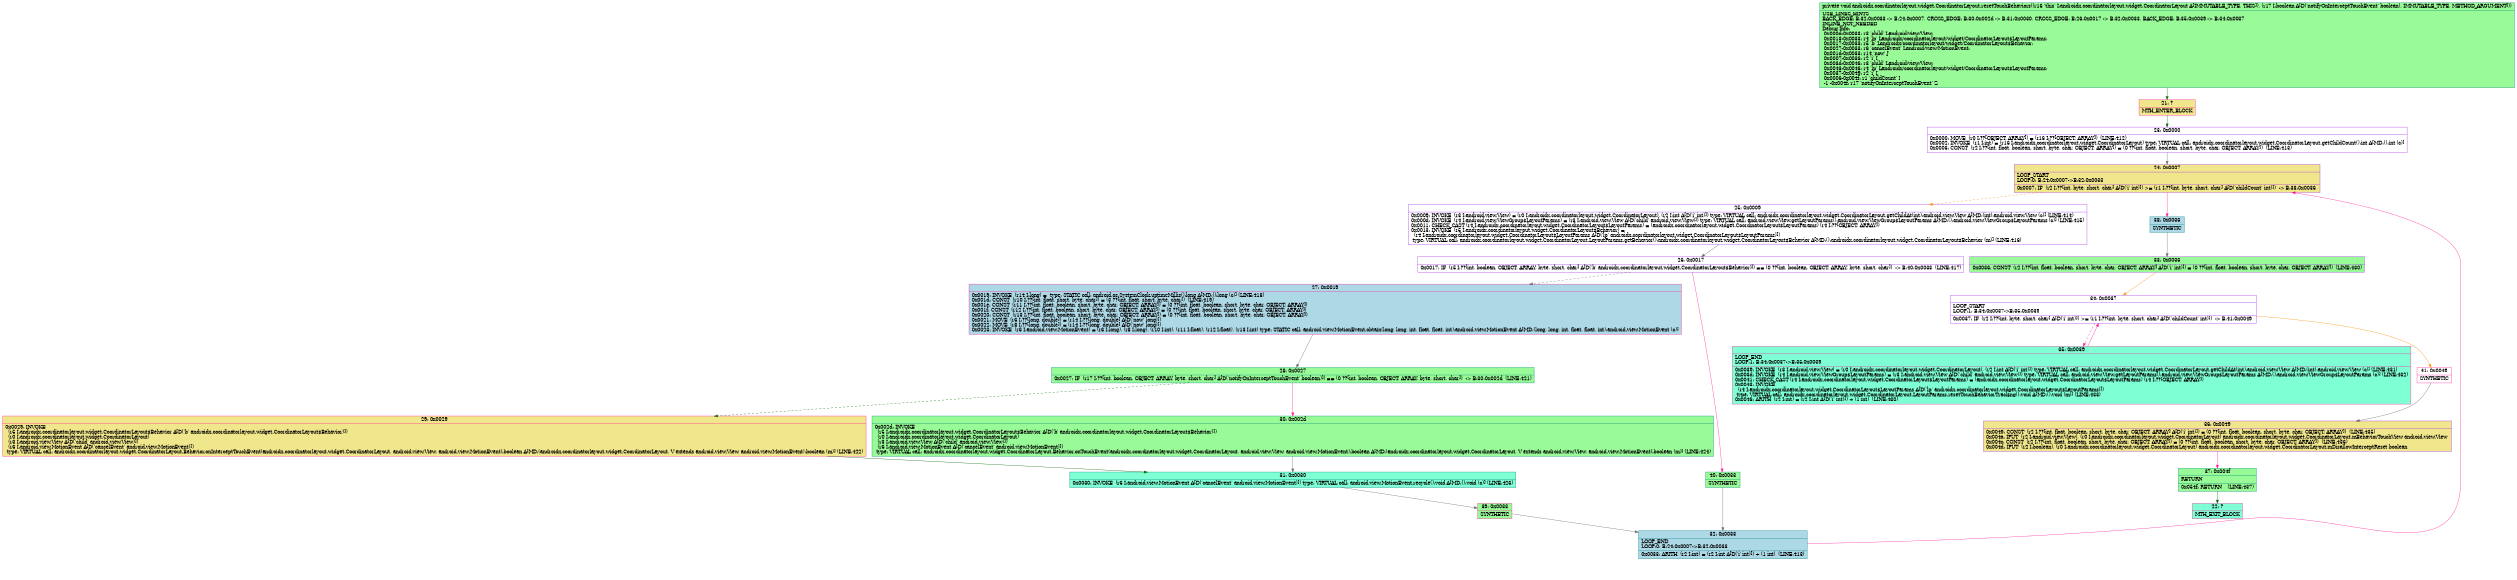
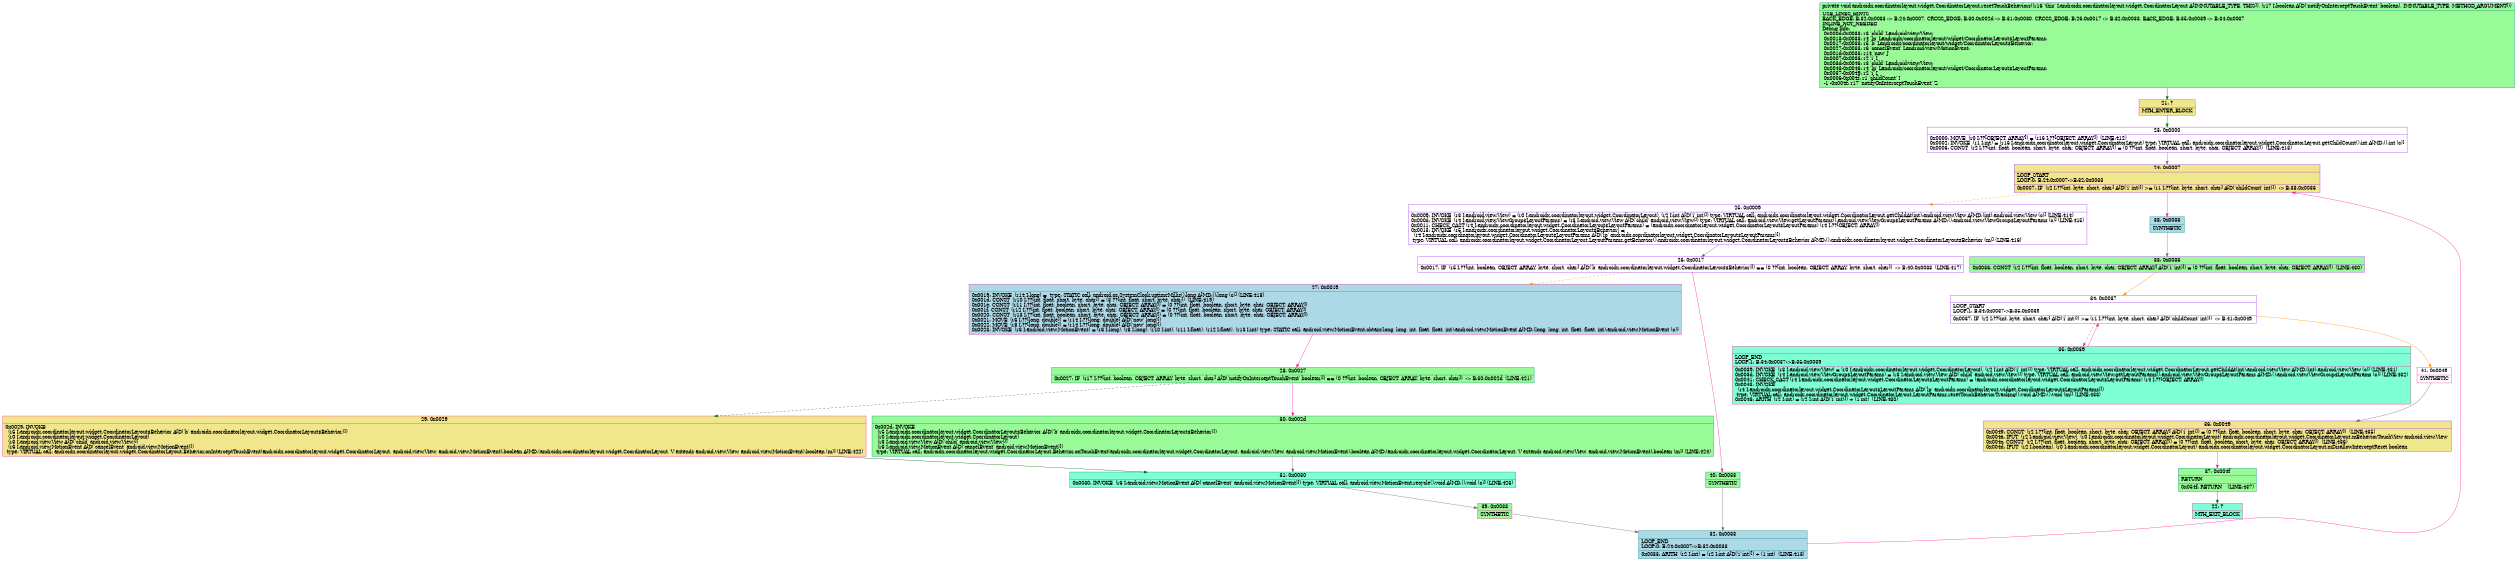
(1582, 278) -> (1582, 278)
(1305, 349) -> (1305, 349)
